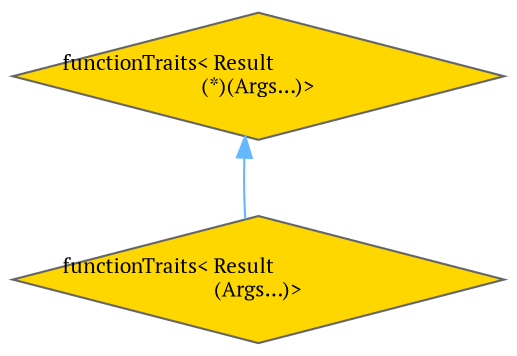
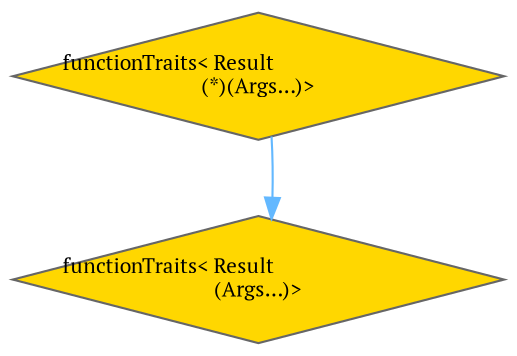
(244, 188) -> (273, 167)
